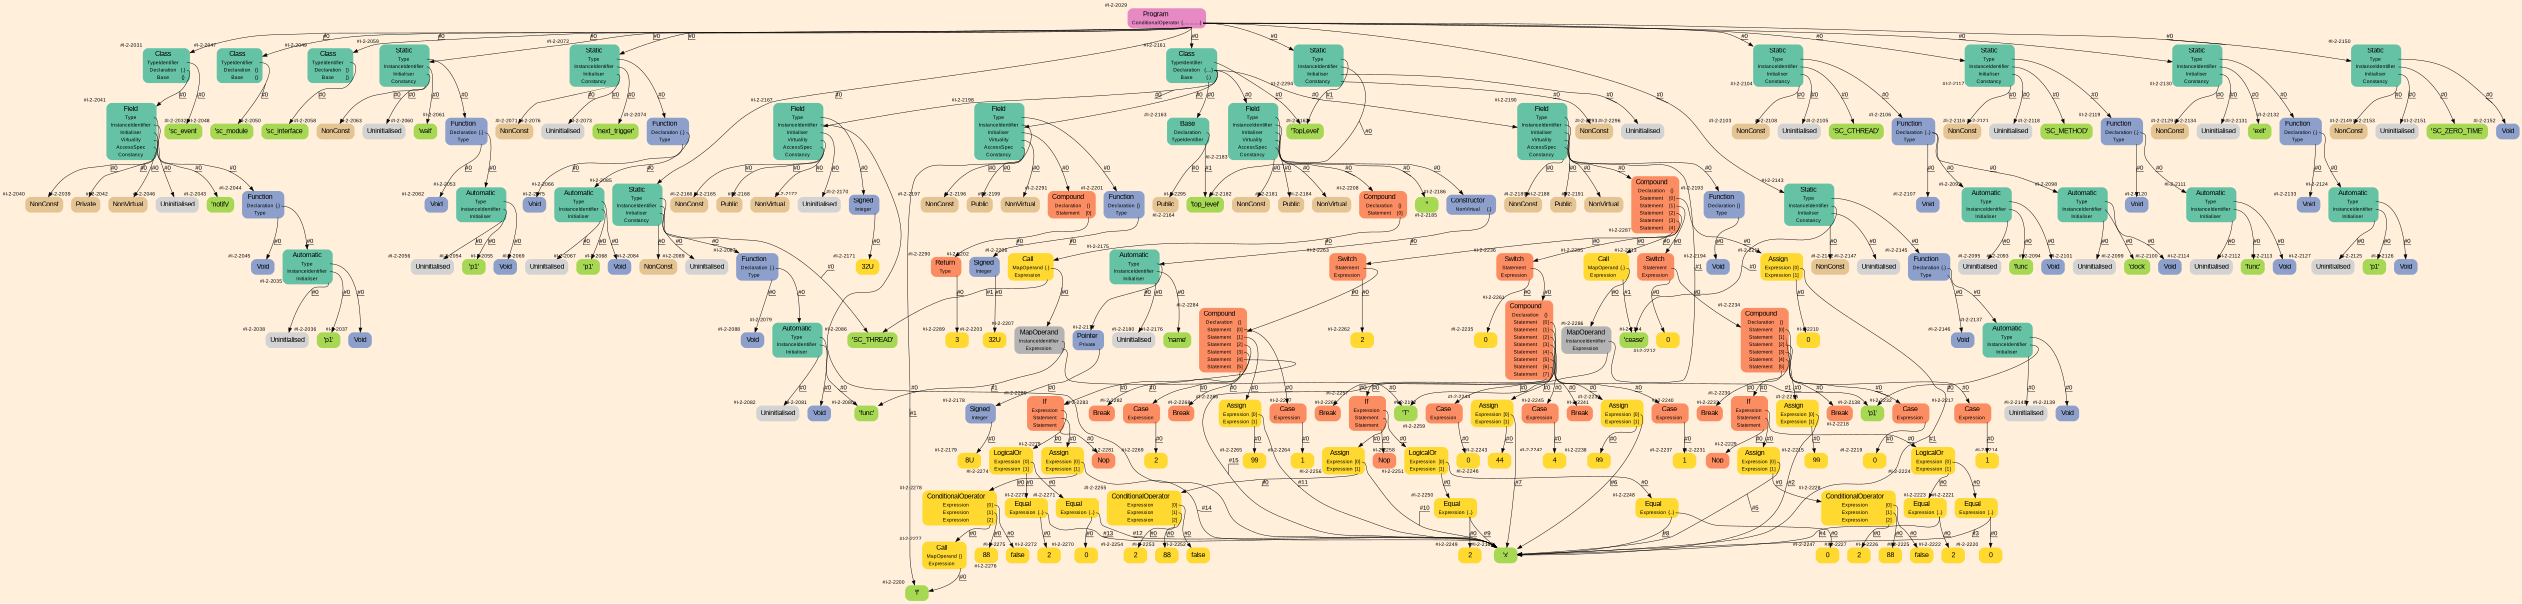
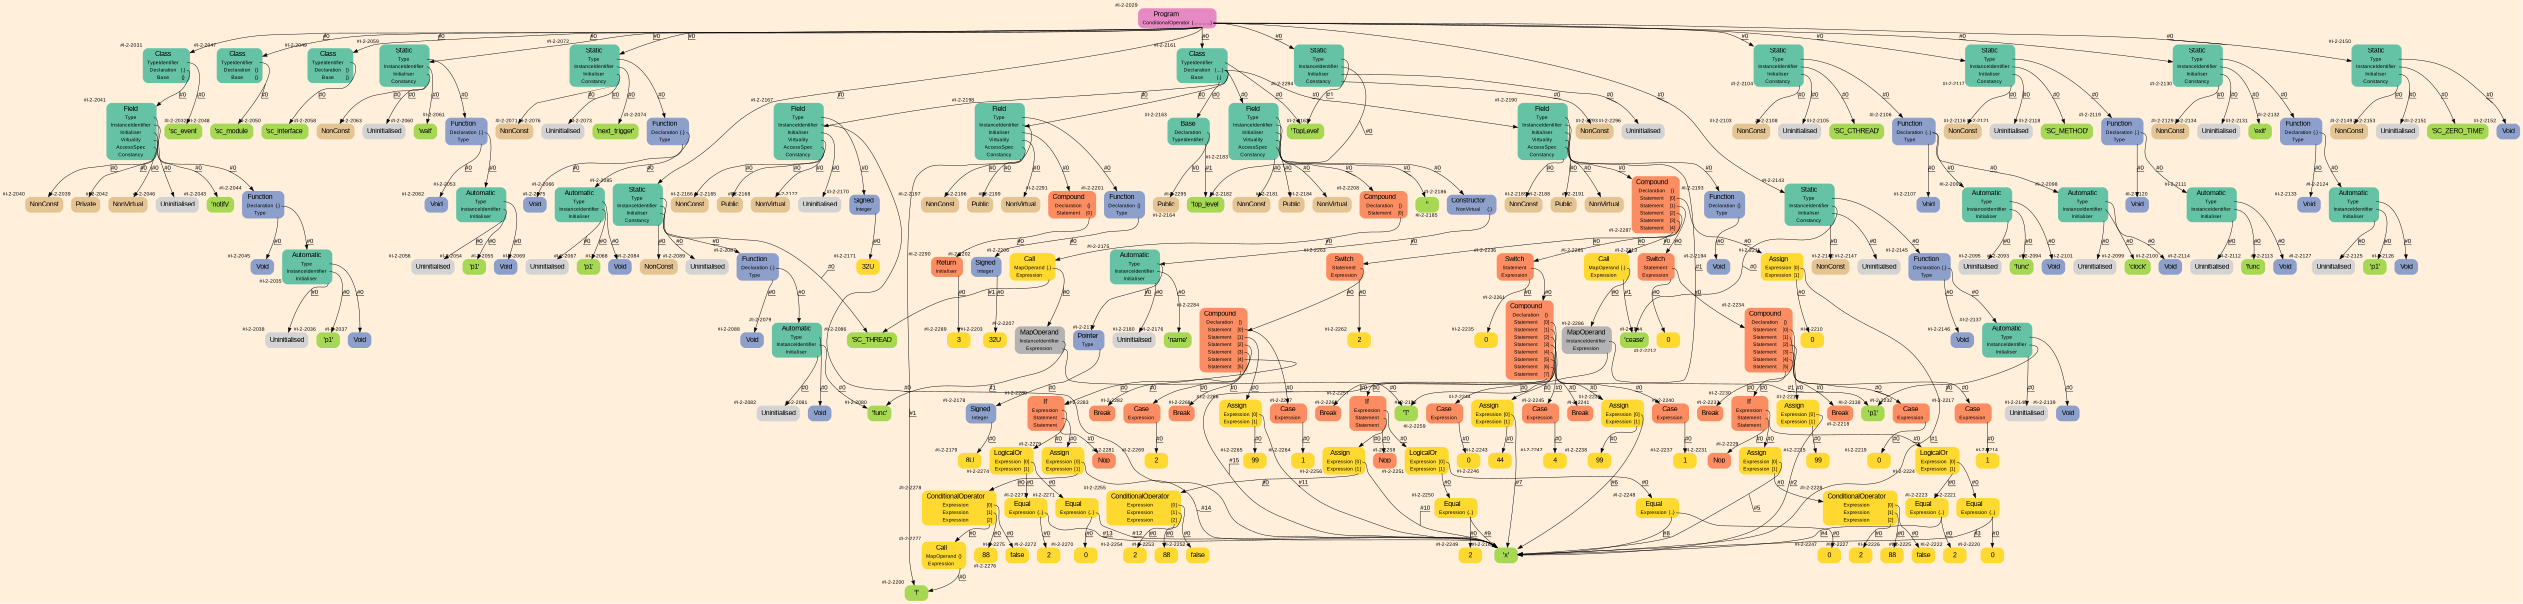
(945, 271) -> (946, 271)
(1087, 345) -> (1088, 345)
